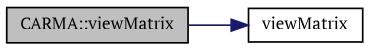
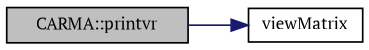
(97, 25) -> (97, 25)
